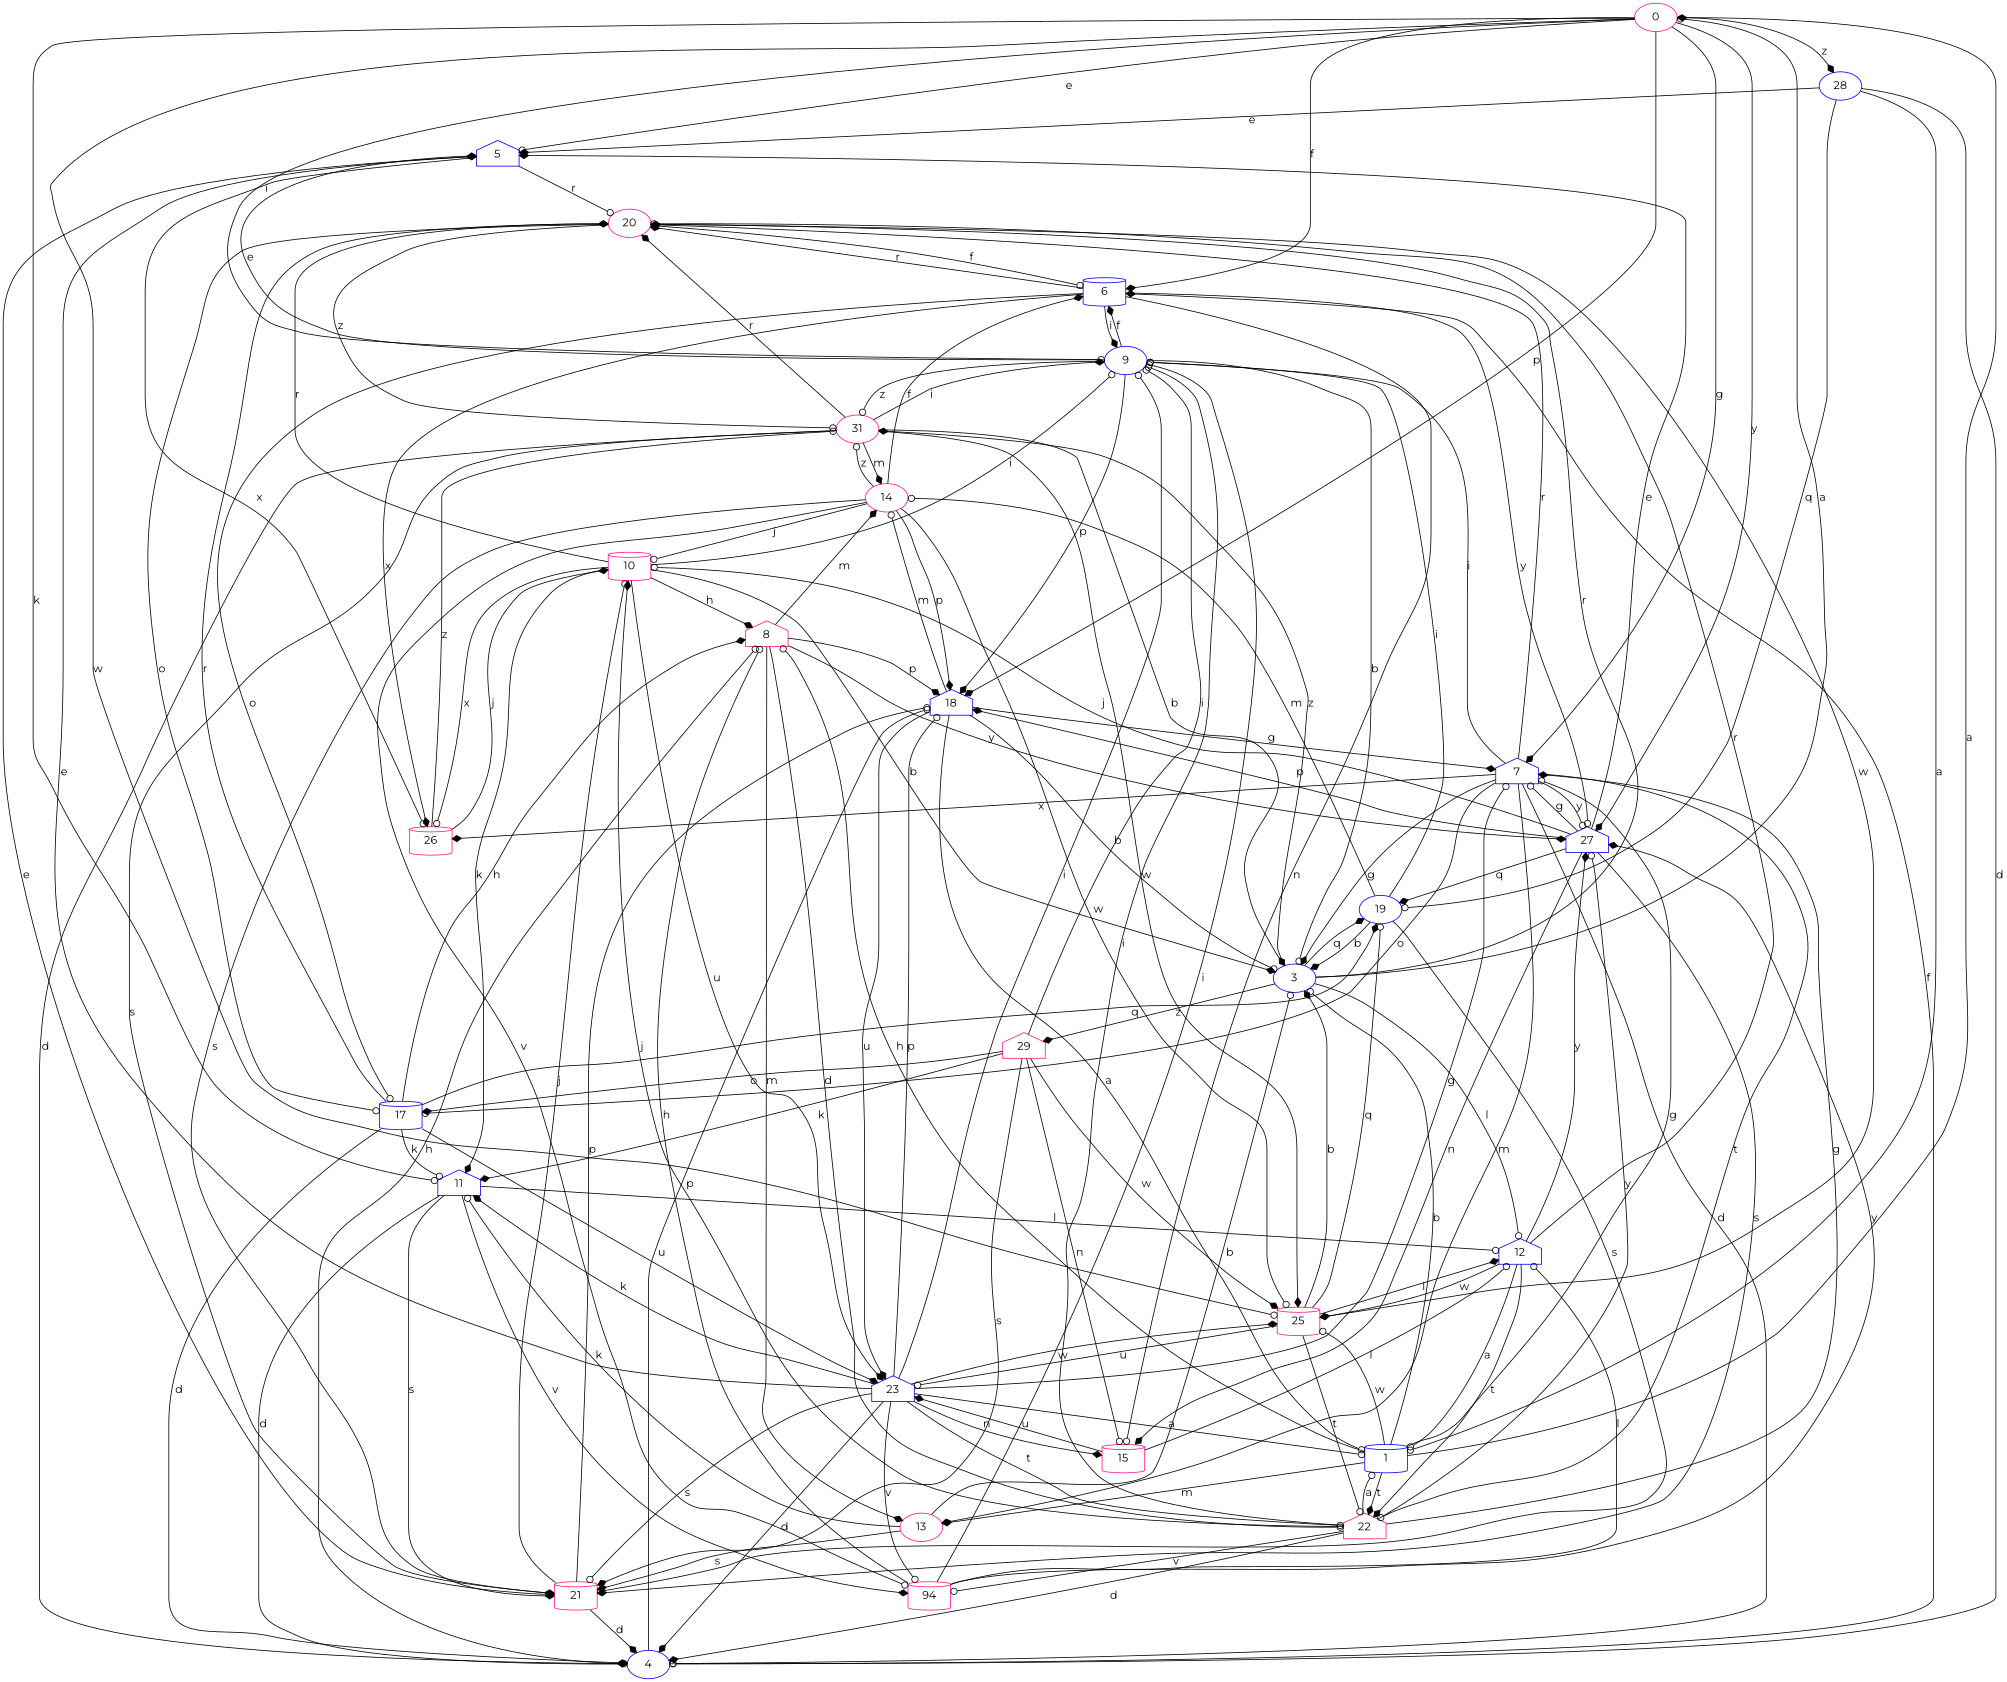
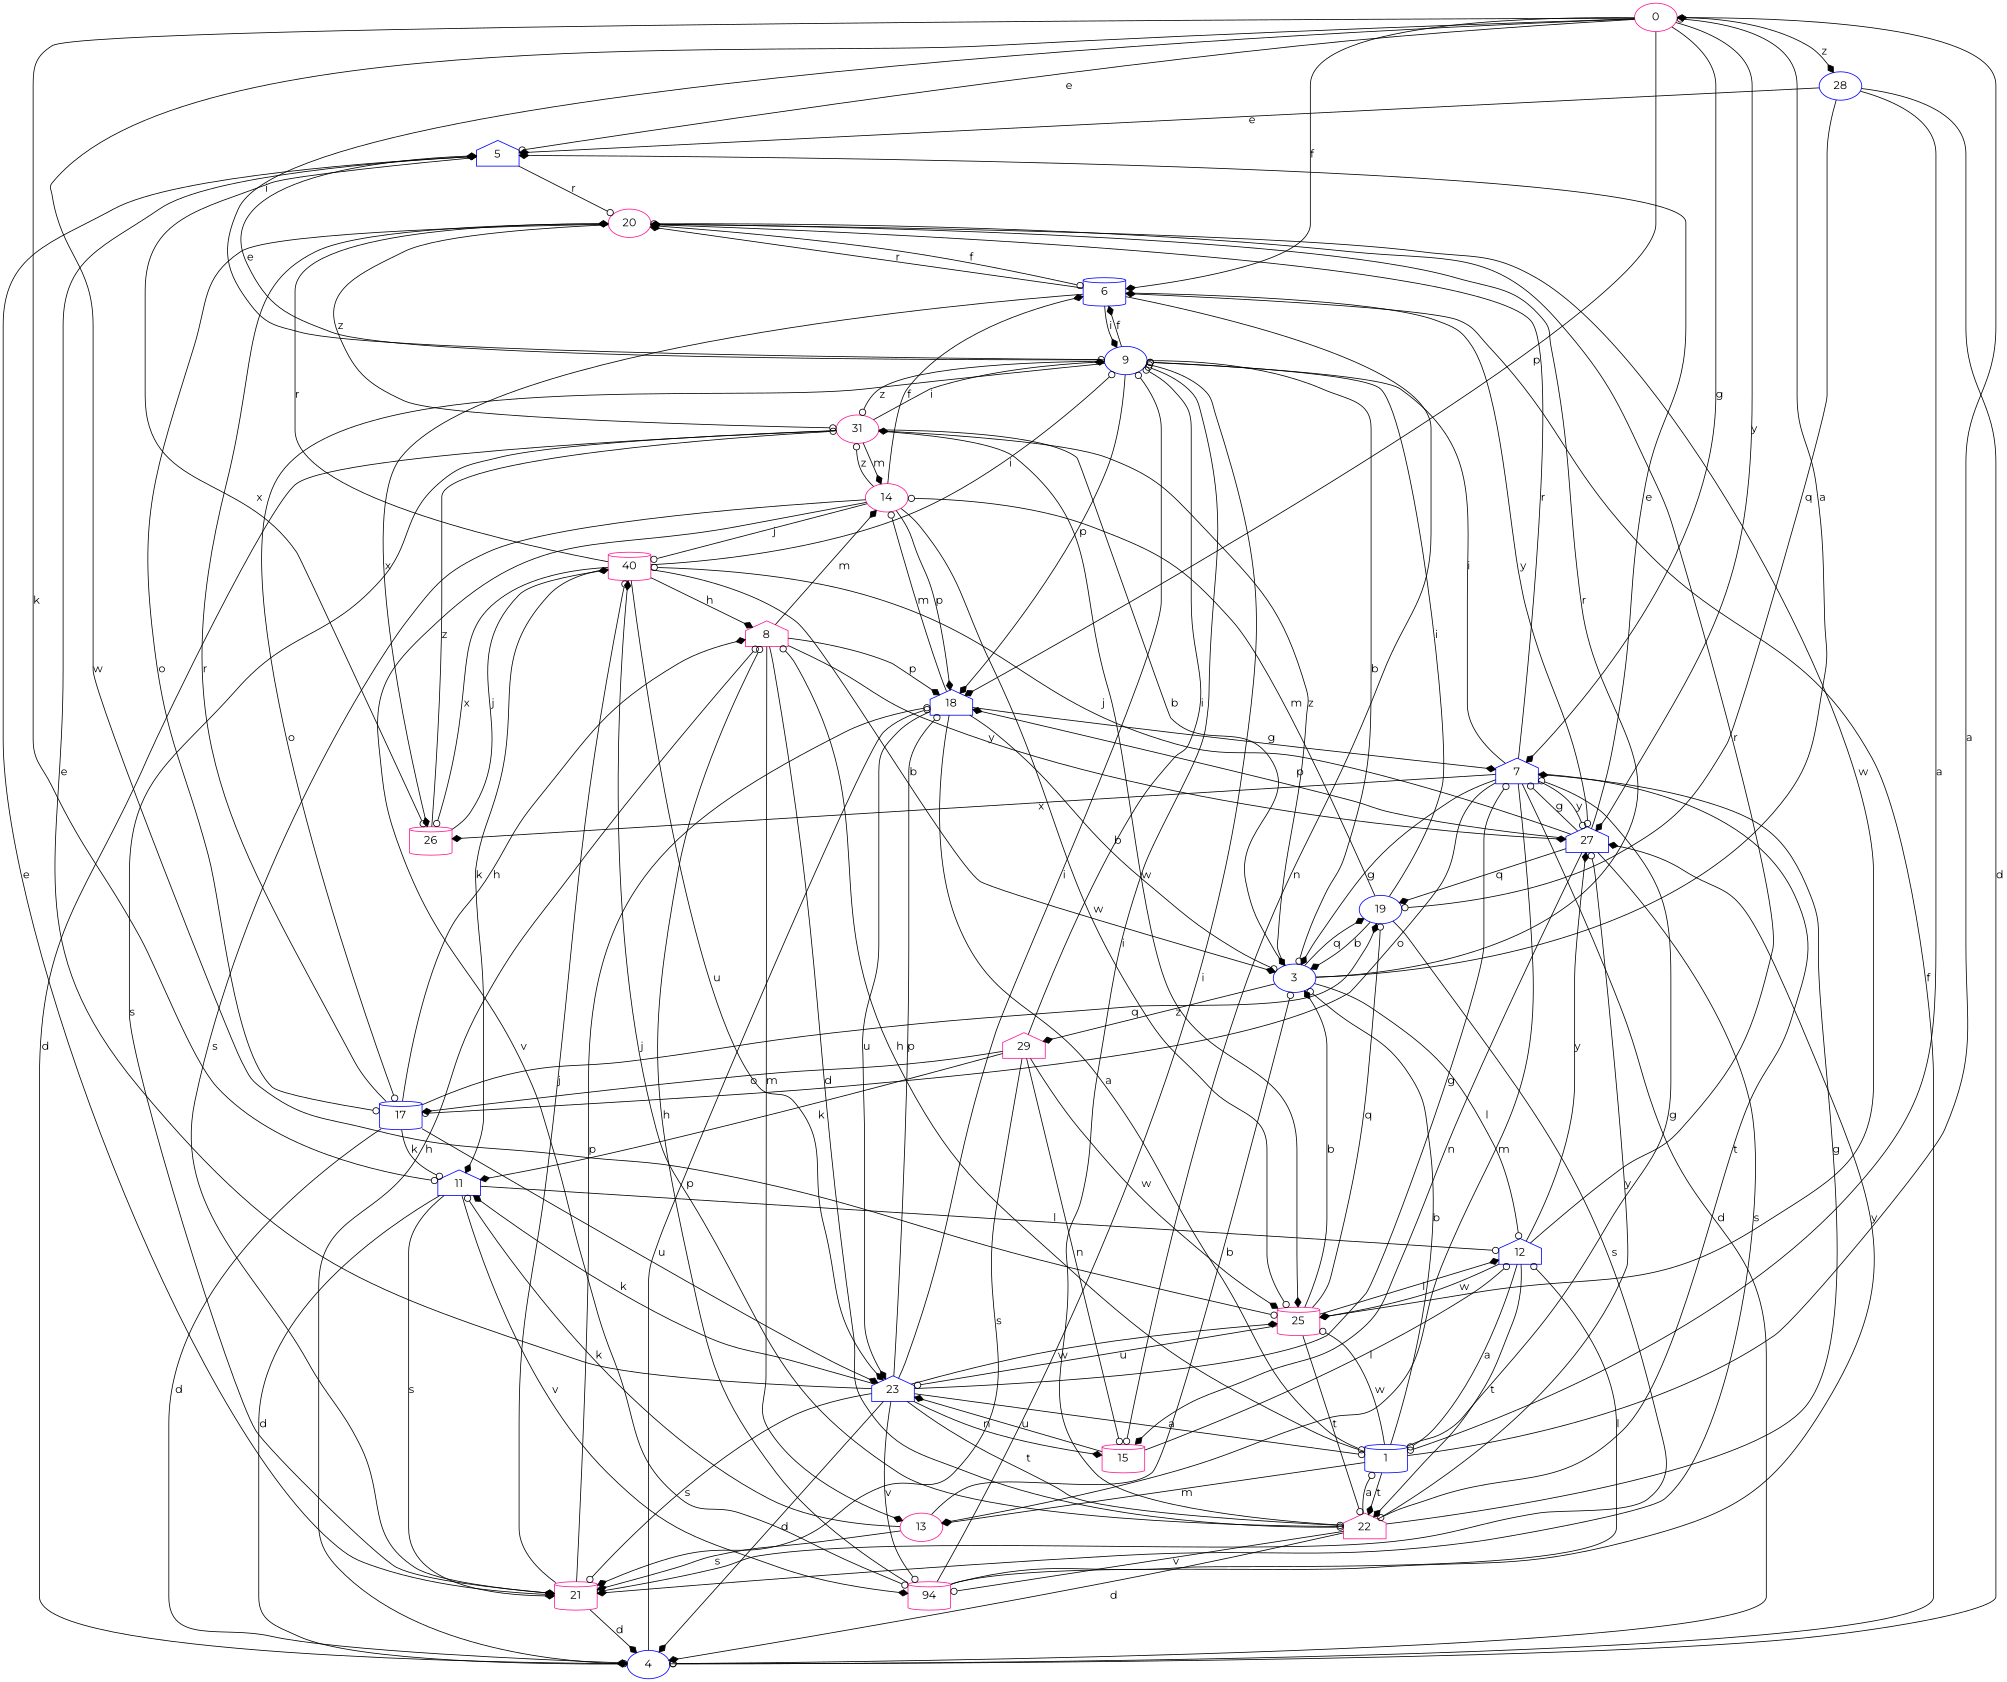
(747, 329) -> none
(331, 407) -> (366, 423)
(630, 566) -> (630, 566)
